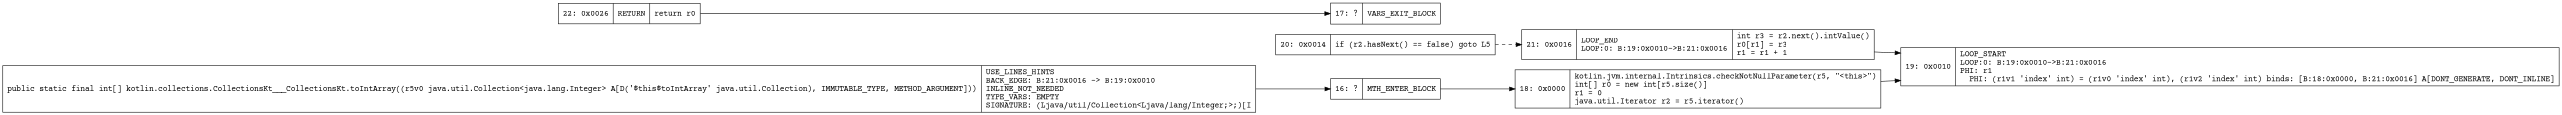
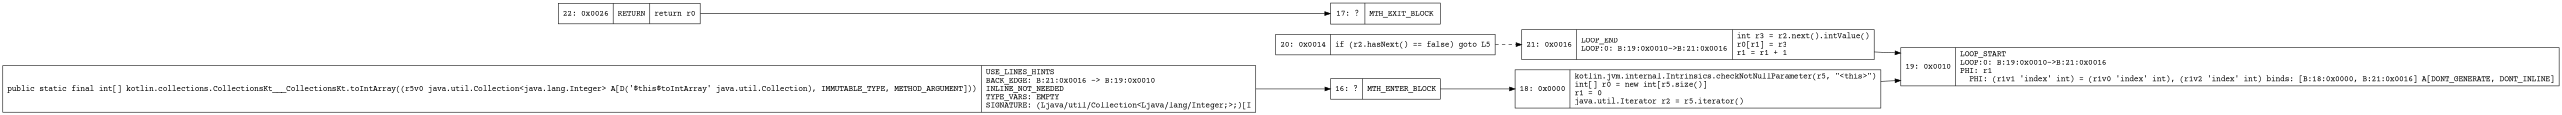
(1401, 13) -> (1401, 13)
